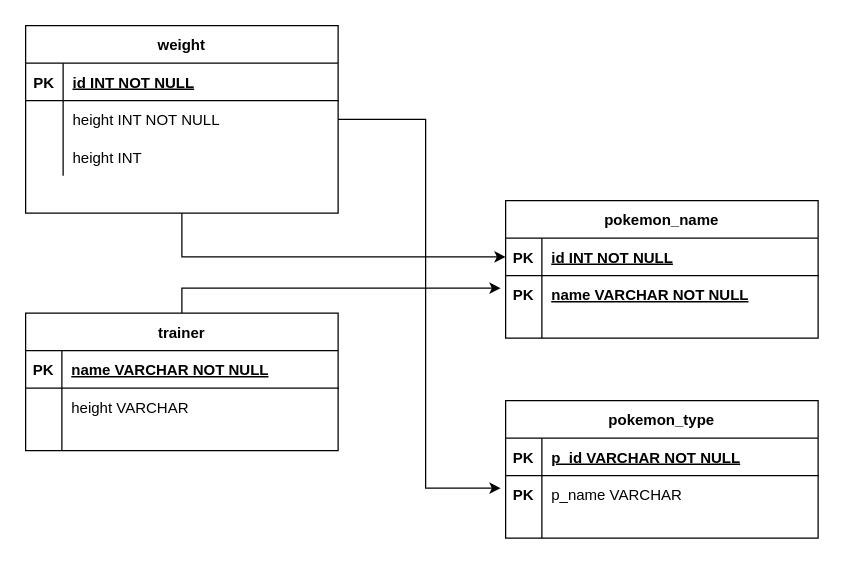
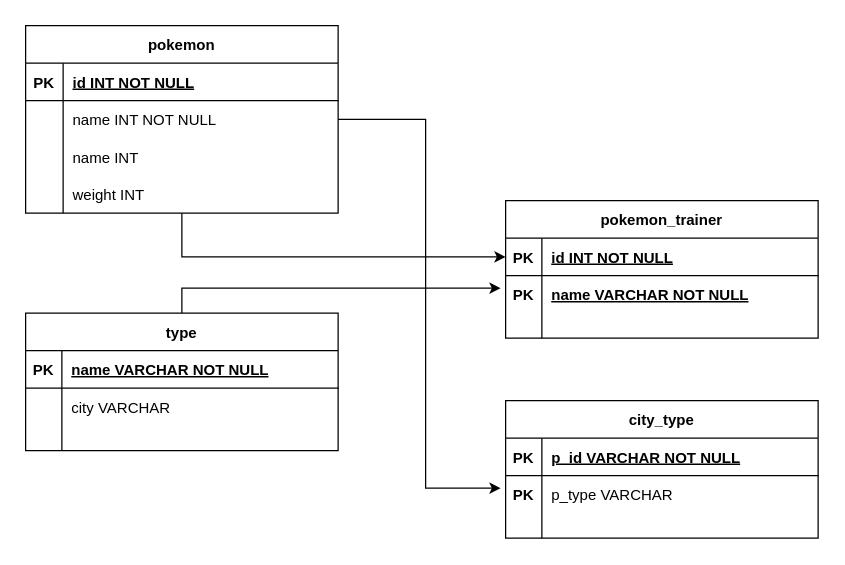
(181, 45) -> (181, 45)
(145, 120) -> (138, 120)
(111, 158) -> (104, 158)
none -> (201, 194)
(661, 220) -> (661, 220)
(181, 333) -> (181, 333)
(128, 408) -> (120, 408)
(661, 420) -> (661, 420)
(608, 495) -> (608, 495)
